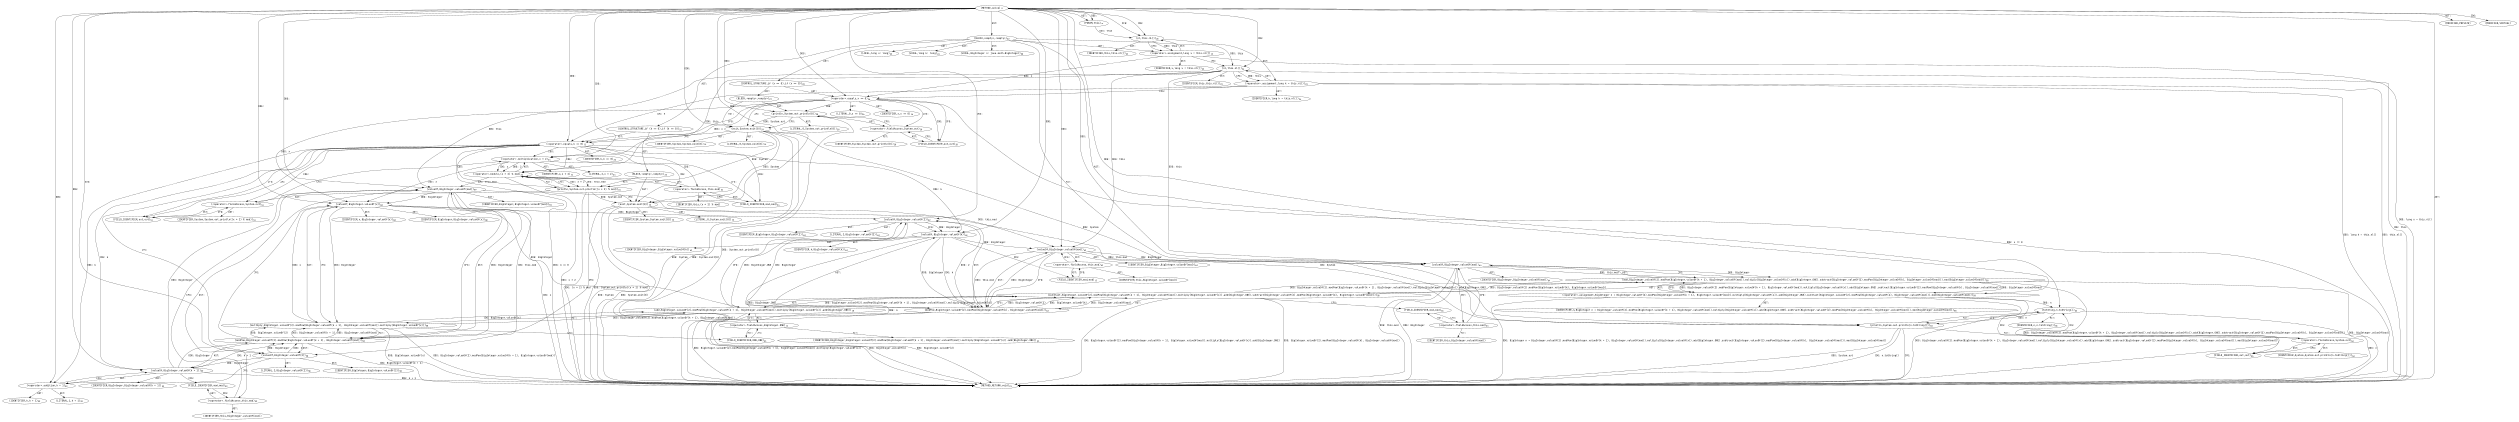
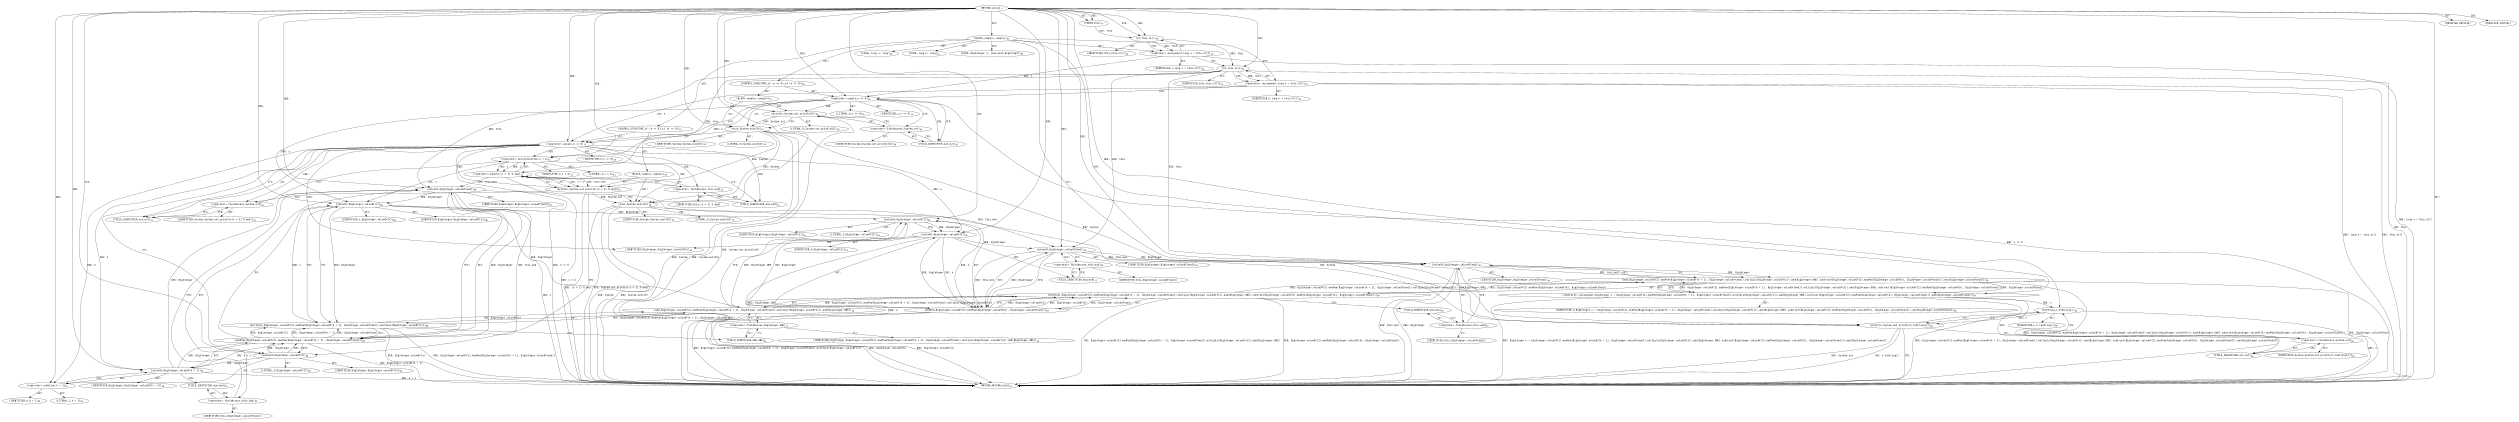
(565, 166) -> (323, 225)
